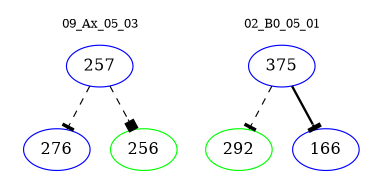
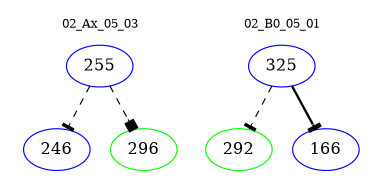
(100, 25) -> (100, 25)
(100, 66) -> (100, 66)
(282, 66) -> (282, 66)
(57, 150) -> (57, 150)
(144, 150) -> (144, 150)
